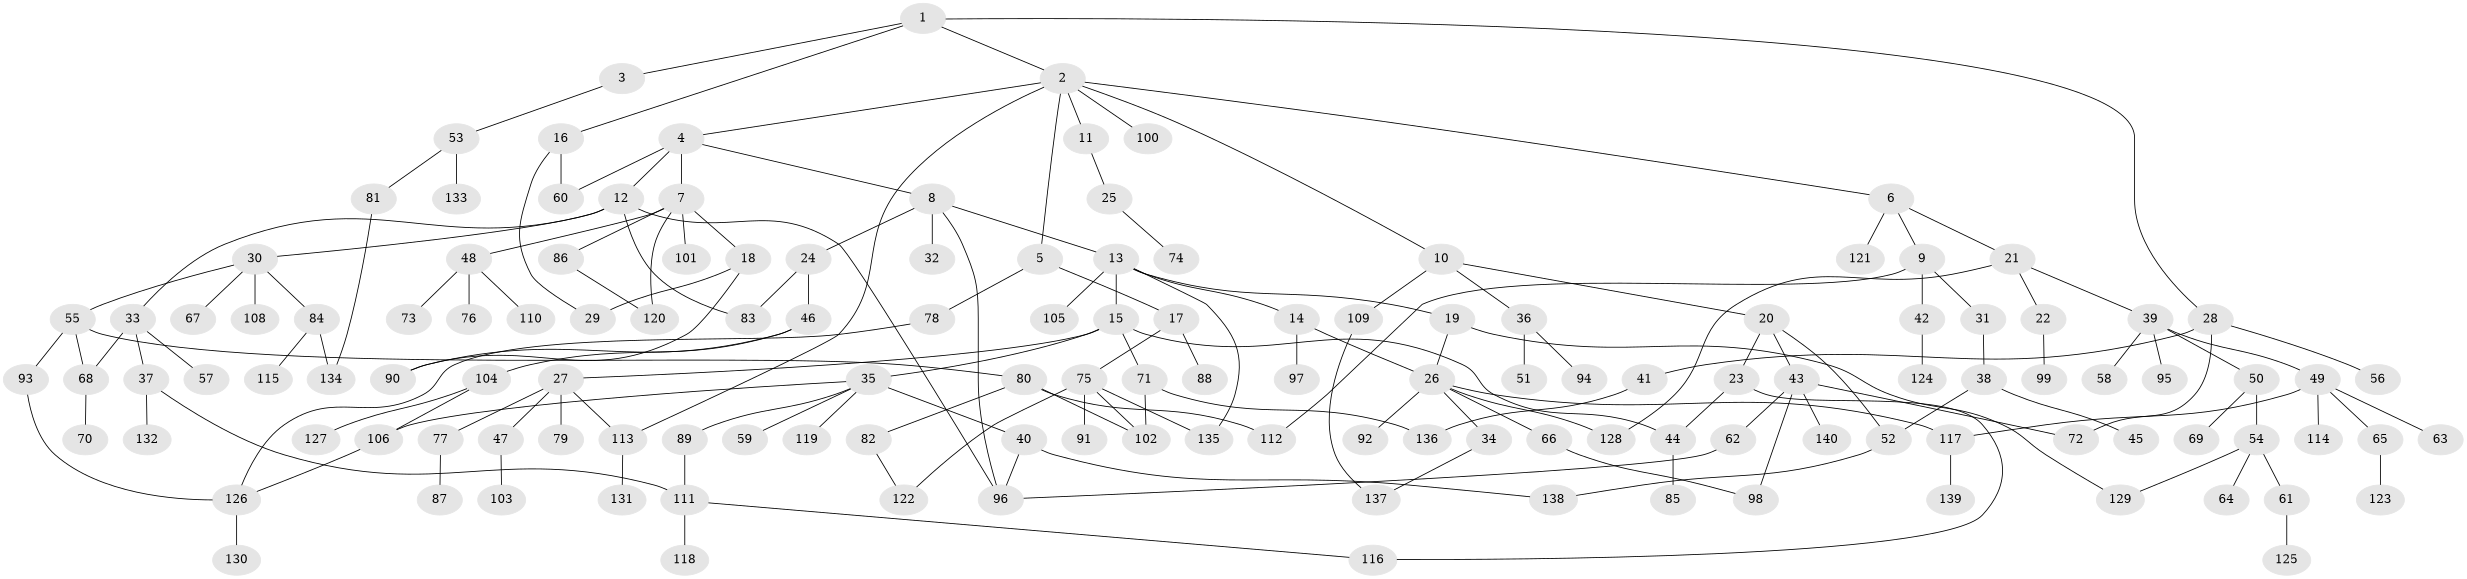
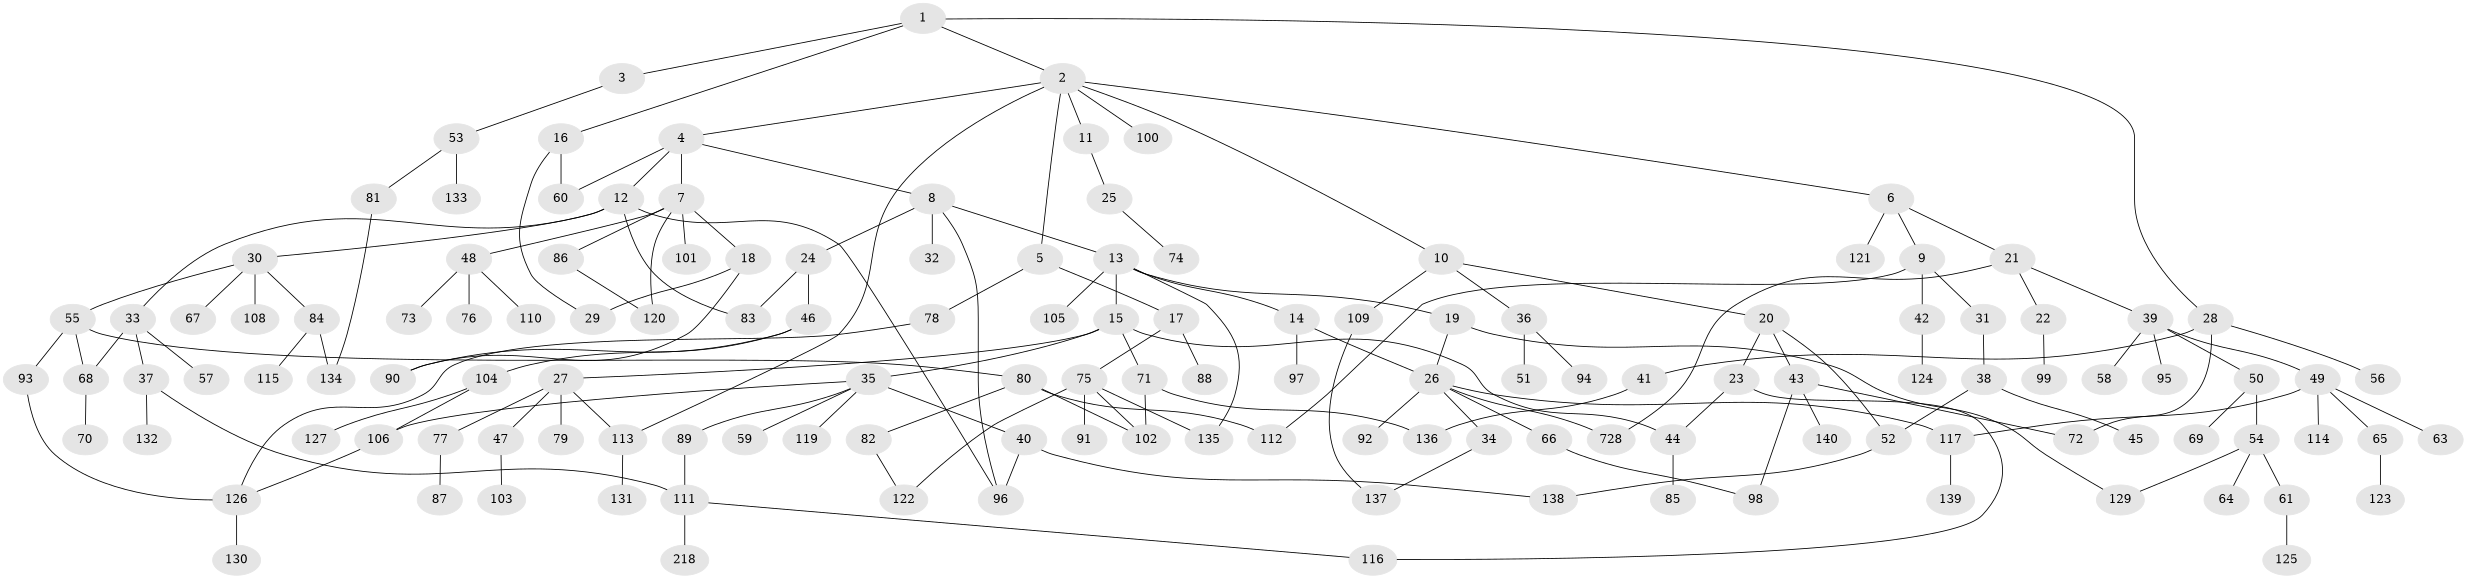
(1611, 440) -> (1611, 440)
(1733, 440) -> none
(685, 560) -> (685, 560)
